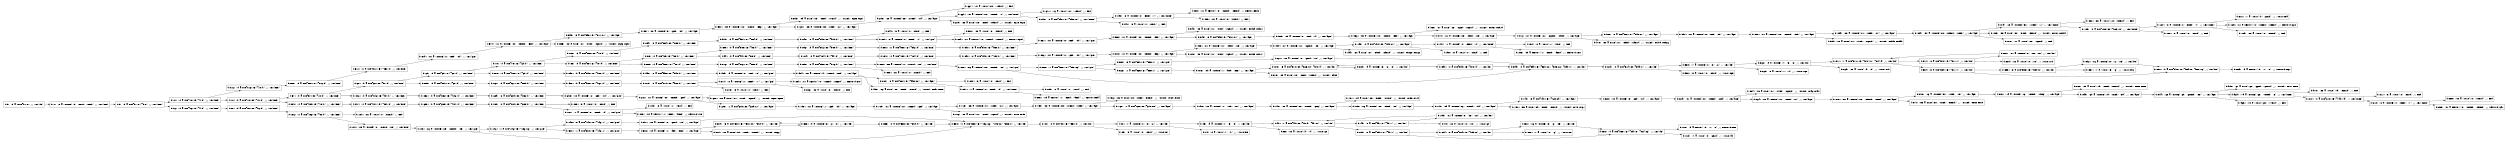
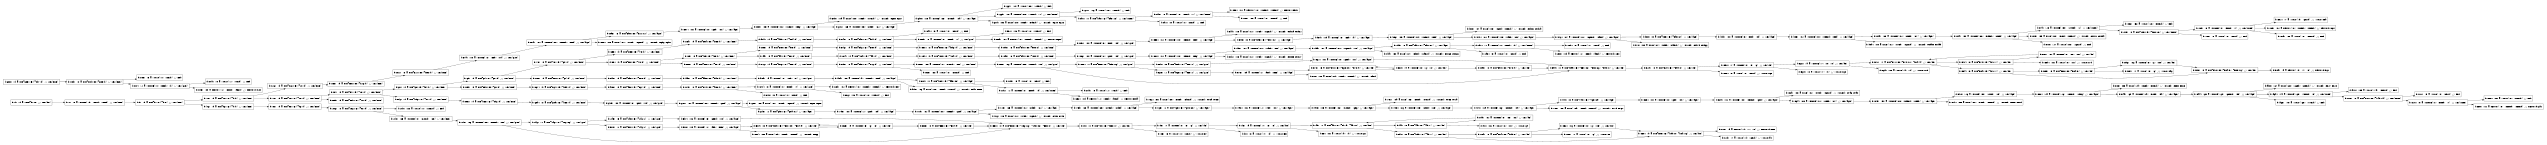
(379, 104) -> none
